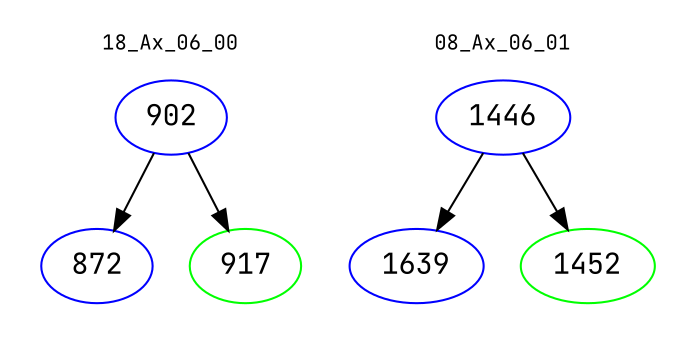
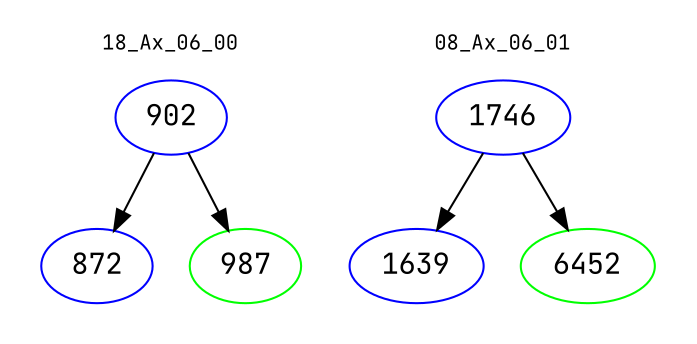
(503, 118) -> (503, 118)
(245, 266) -> (245, 266)
(588, 266) -> (588, 266)
